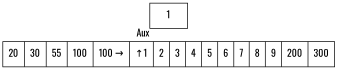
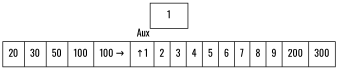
(57, 54) -> (57, 54)
